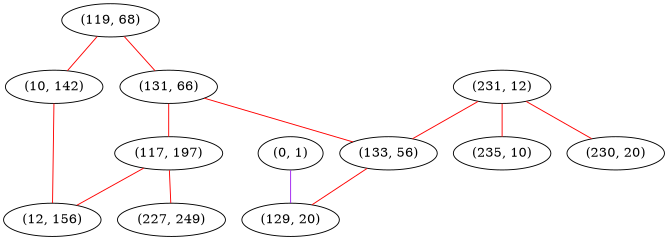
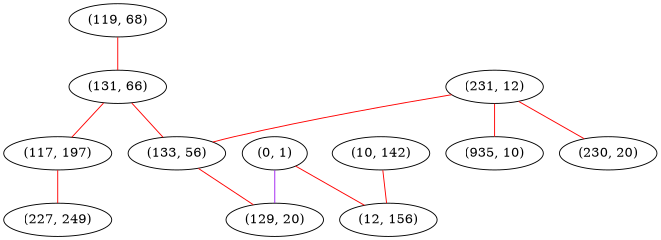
(82, 54) -> none
(502, 153) -> (495, 153)
(110, 187) -> (330, 186)
